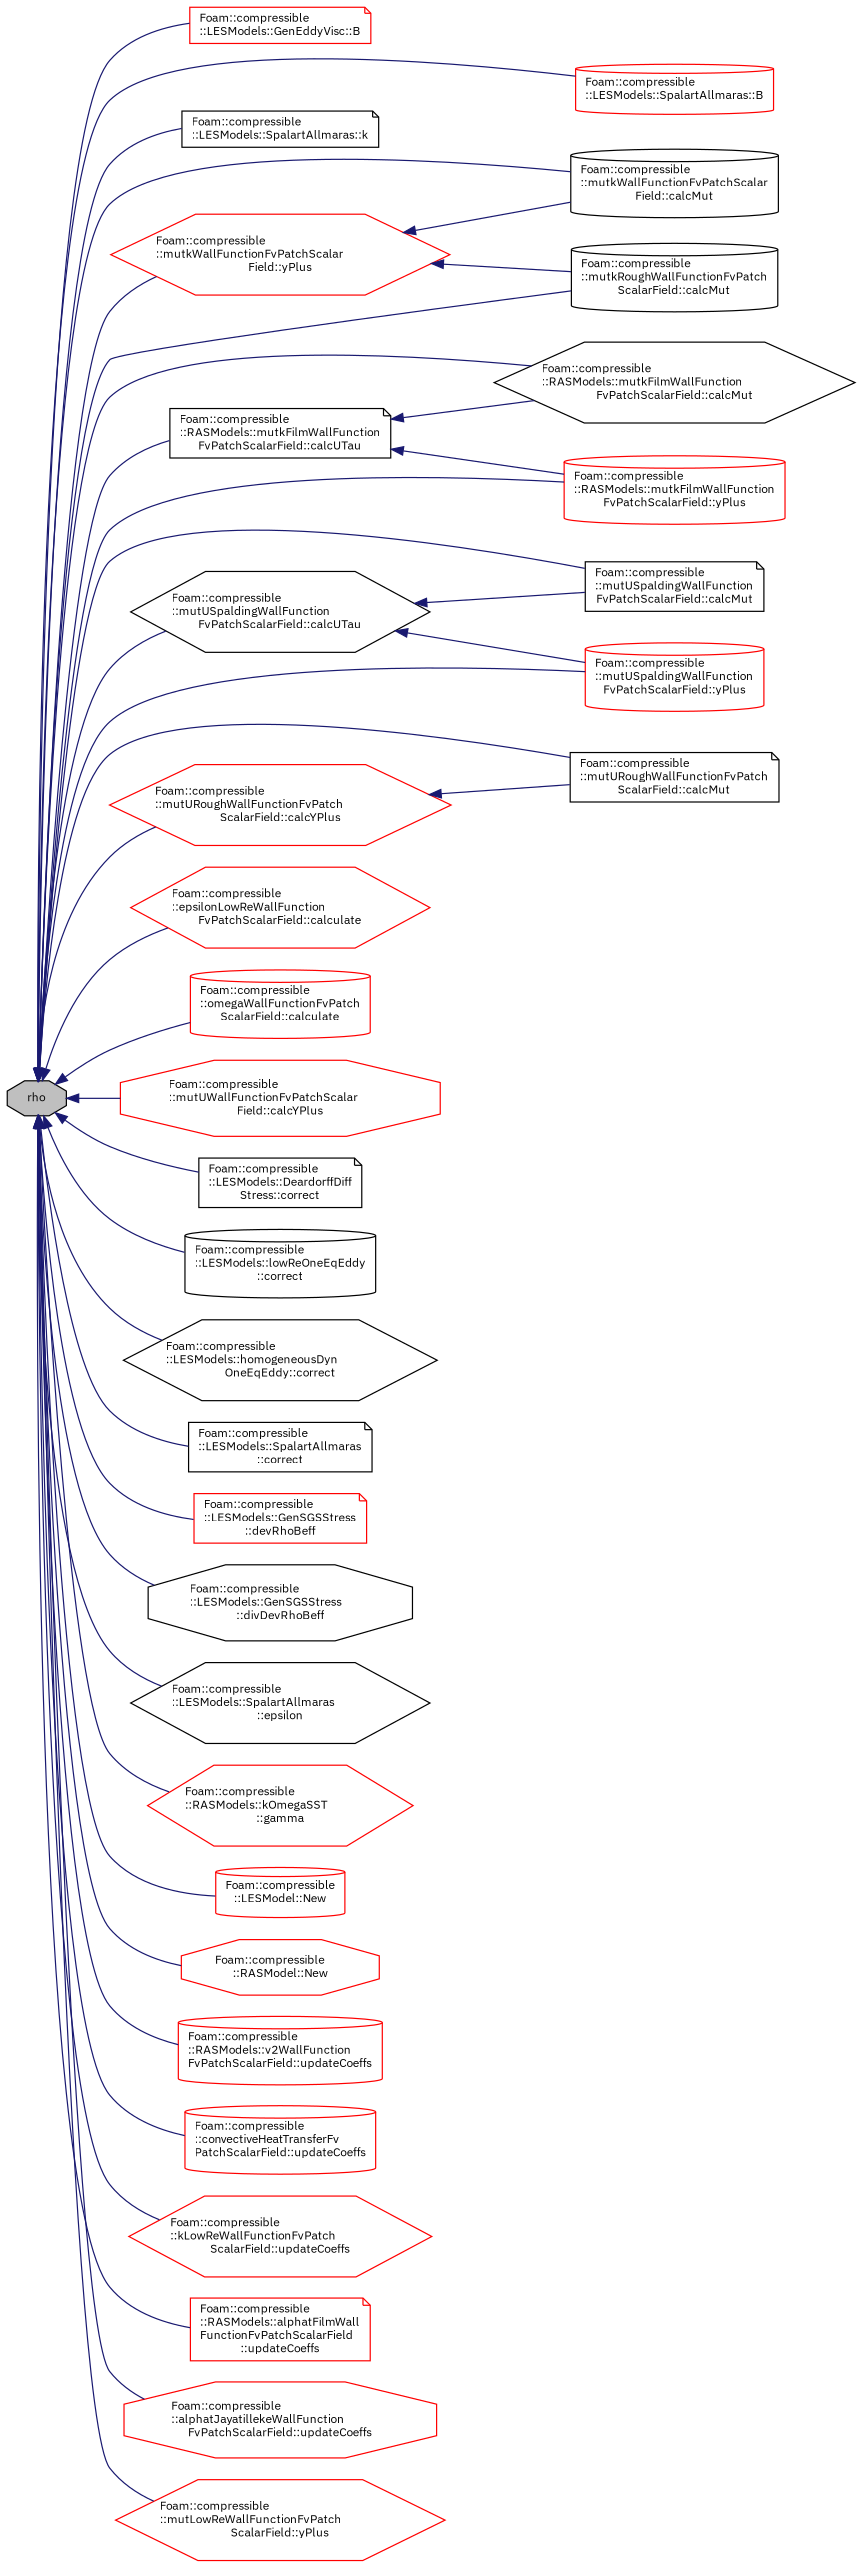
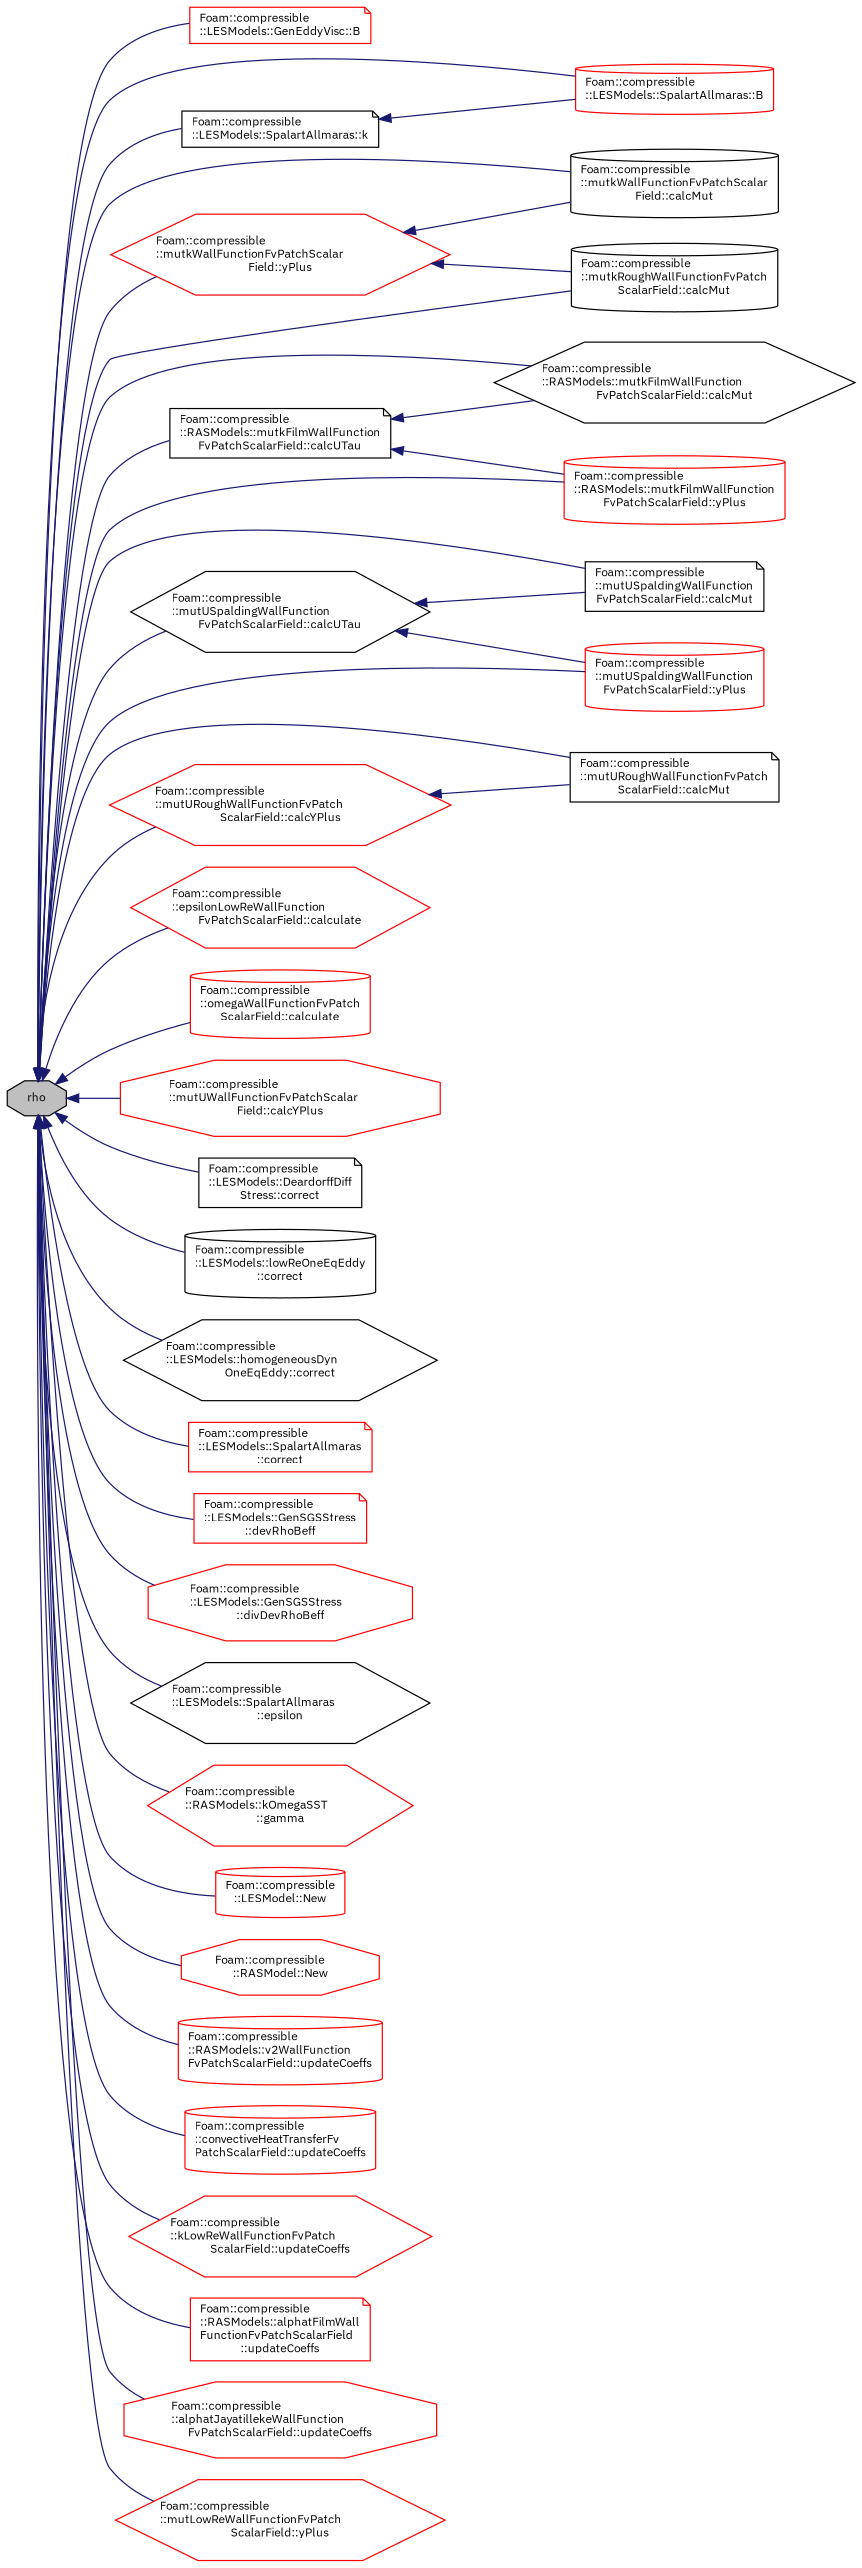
none -> (483, 109)
(280, 1447) -> (280, 1447)
(280, 1603) -> (280, 1603)
